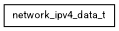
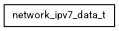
(59, 16) -> (59, 16)
